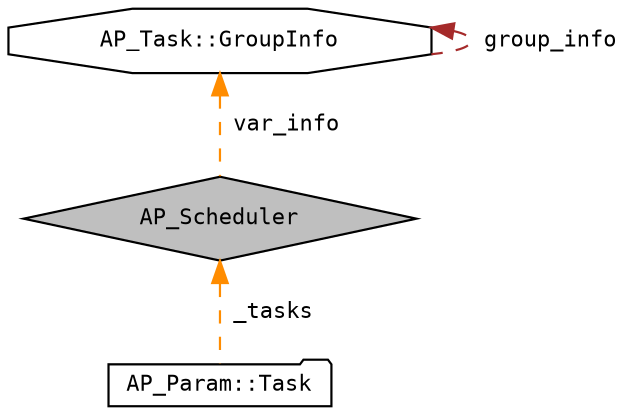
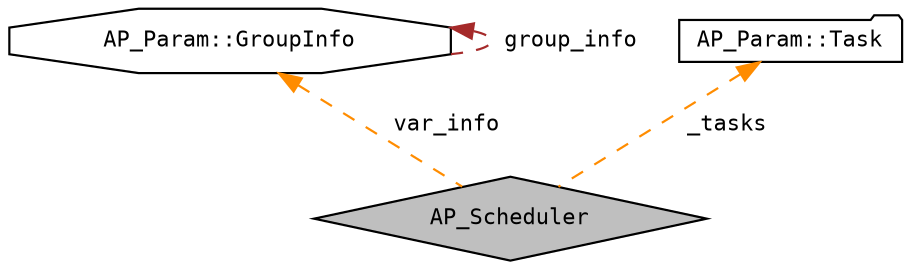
(220, 41) -> (230, 41)
(220, 324) -> (650, 130)
